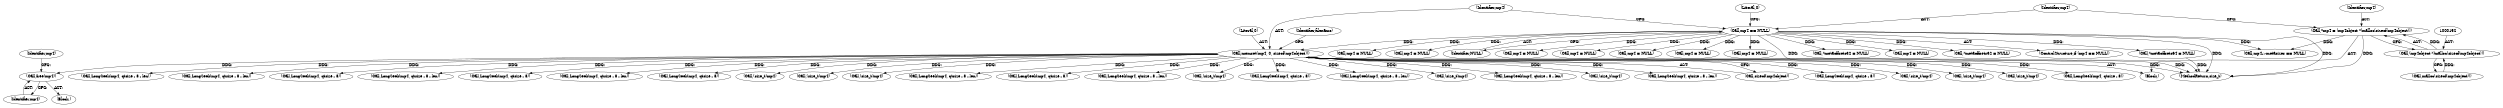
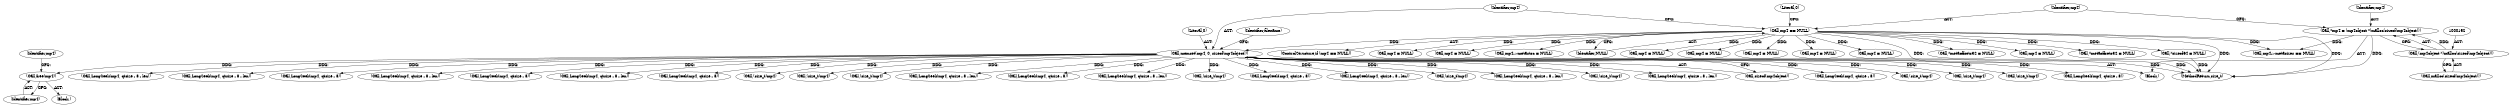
none -> (1524, 54)
(2167, 54) -> (2183, 54)
(2450, 65) -> (2459, 65)
